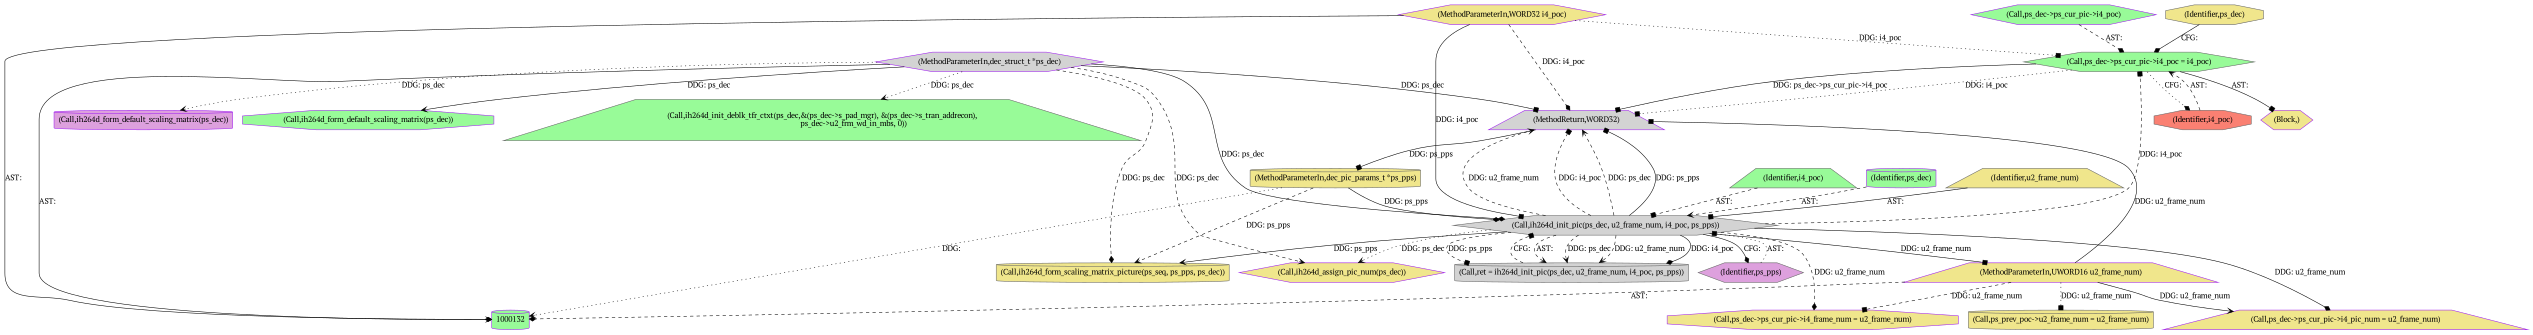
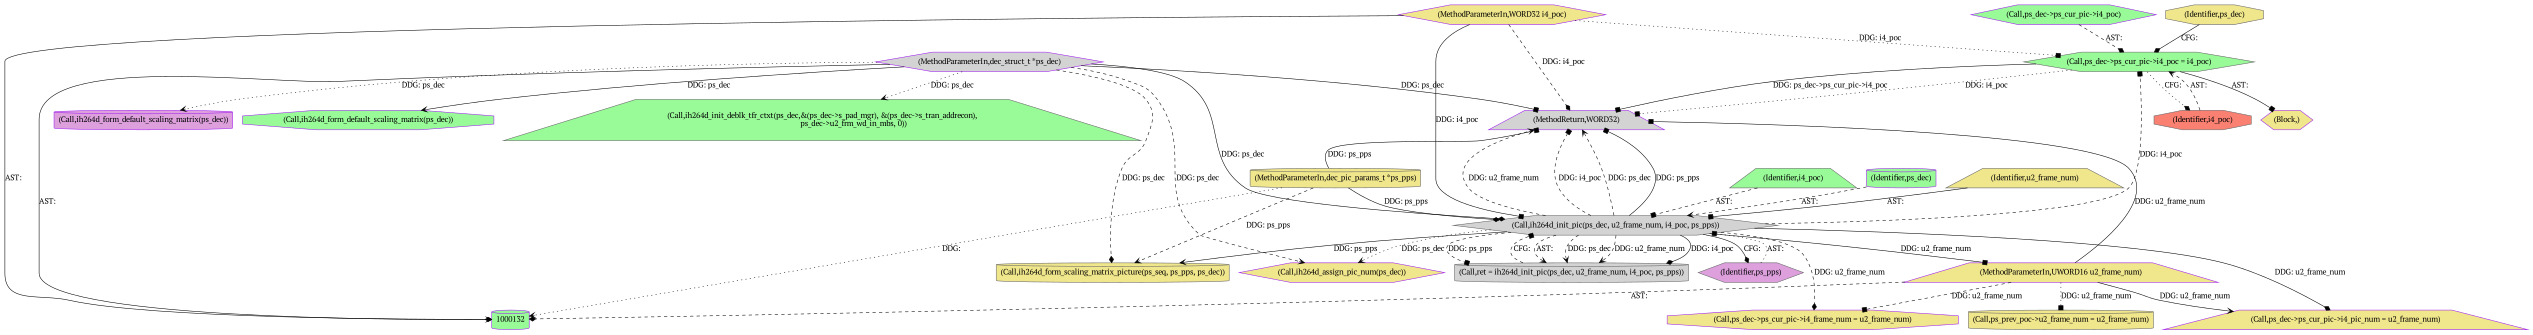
(1448, 144) -> (1421, 142)
